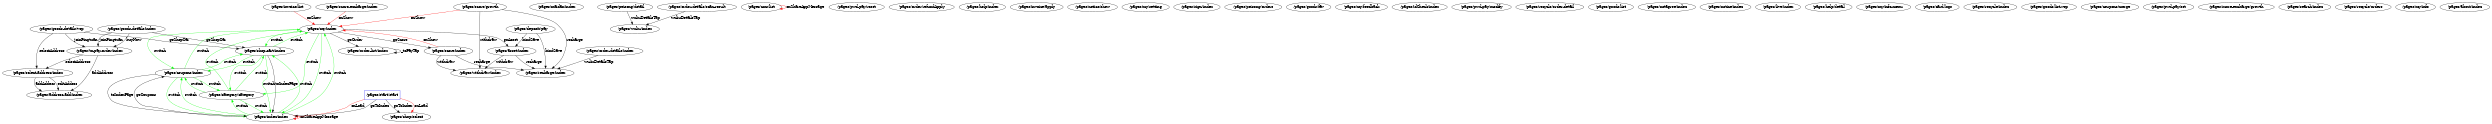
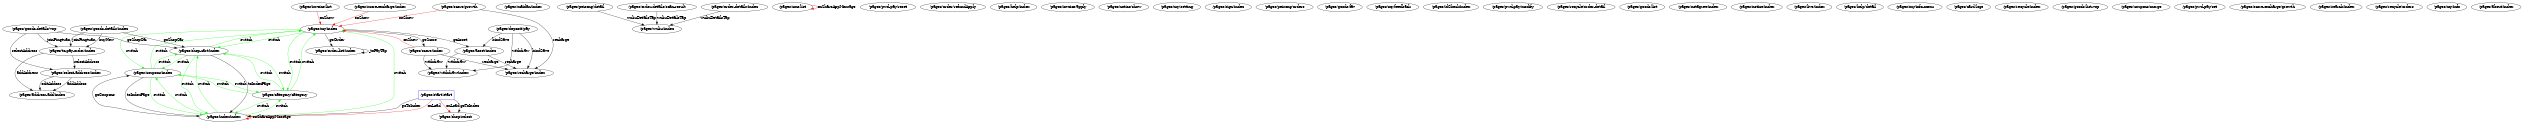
(480, 39) -> (510, 63)
(579, 62) -> (696, 18)
(316, 80) -> none
